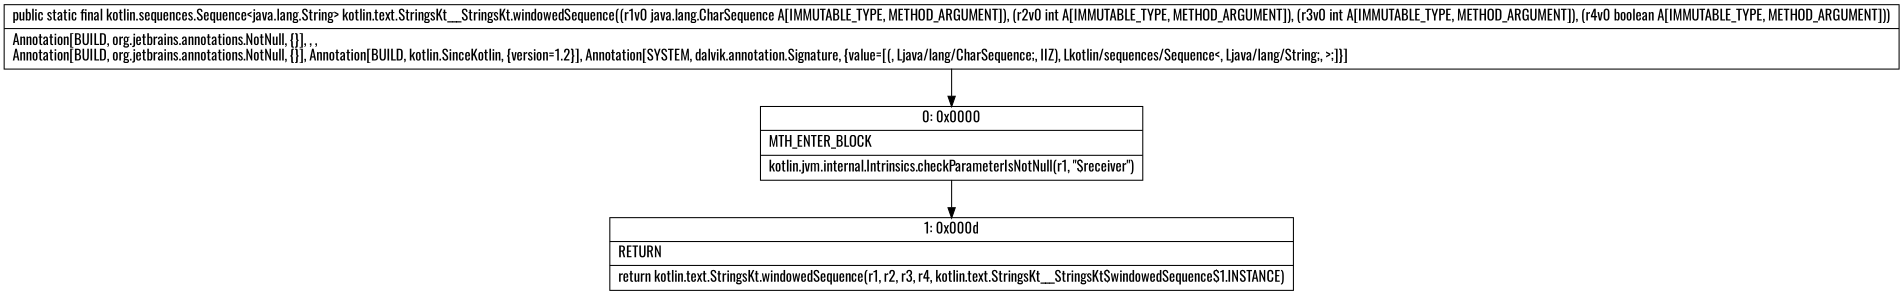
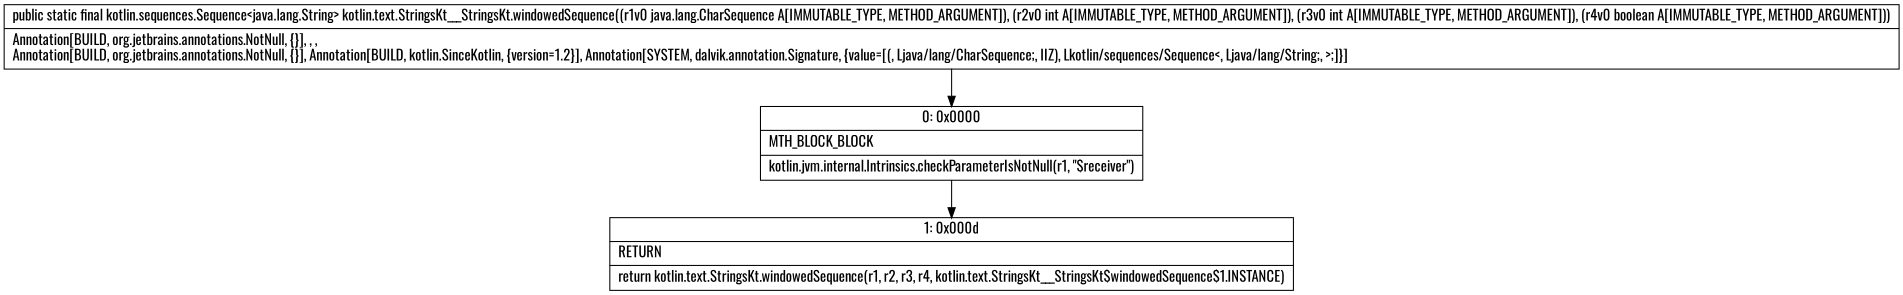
(821, 142) -> (821, 142)
